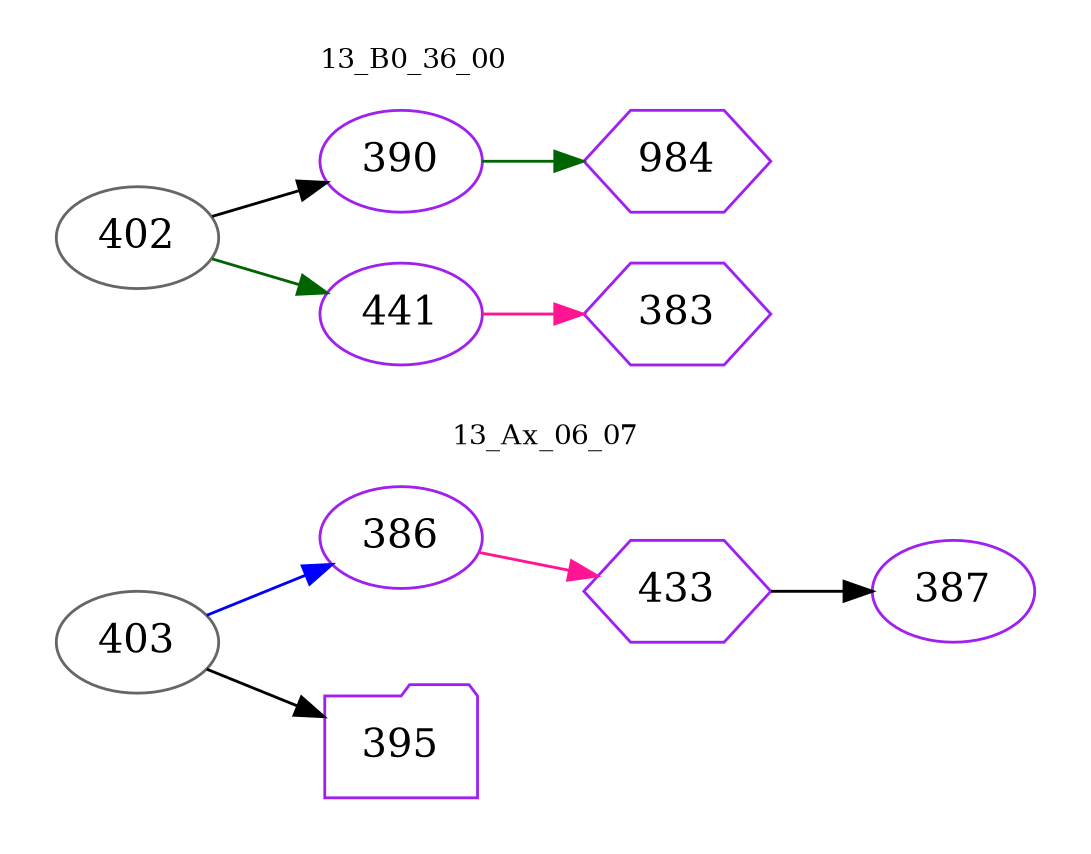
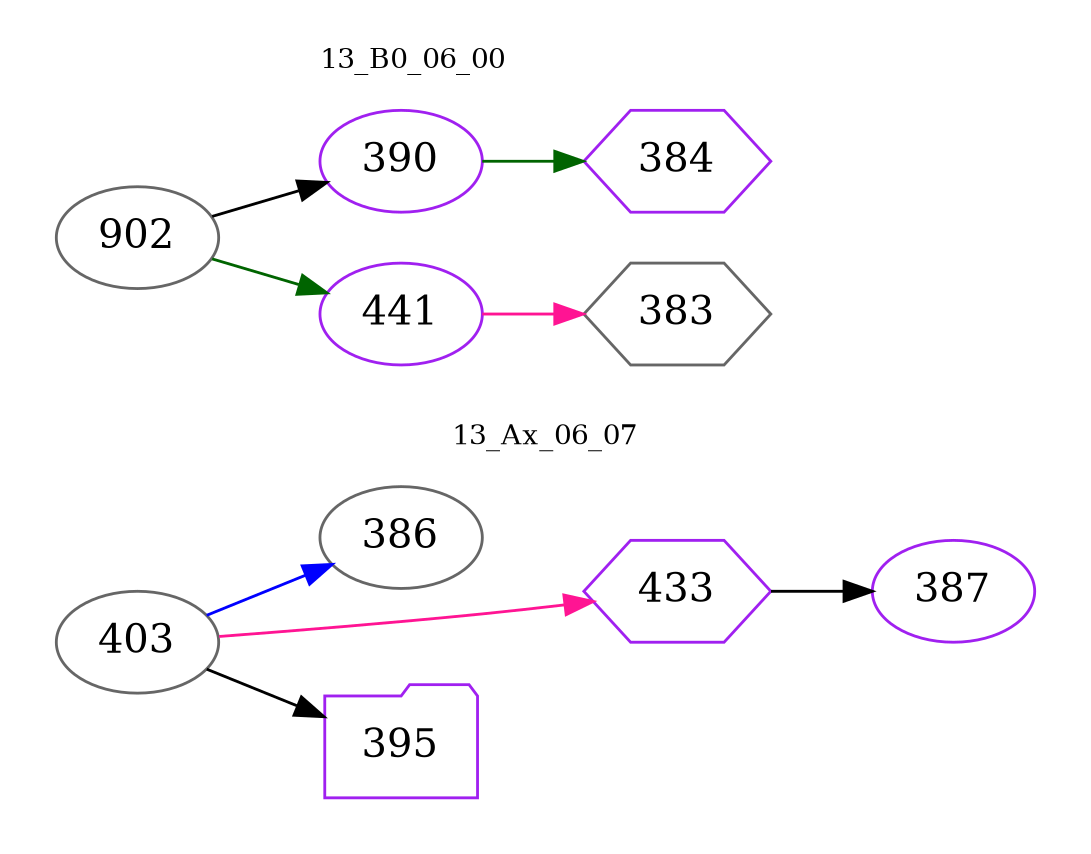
(414, 61) -> (414, 61)
(677, 161) -> (677, 161)
(137, 238) -> (137, 238)
(677, 314) -> (677, 314)
(401, 538) -> (401, 538)
(524, 561) -> (392, 622)
